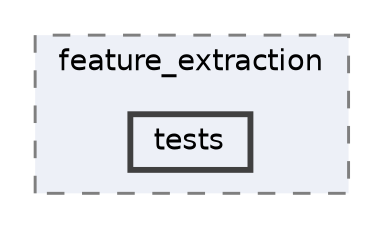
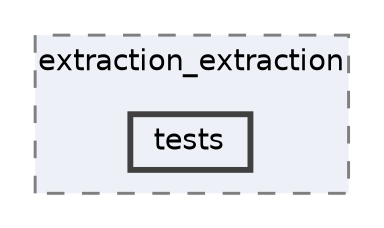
(192, 63) -> (192, 63)
